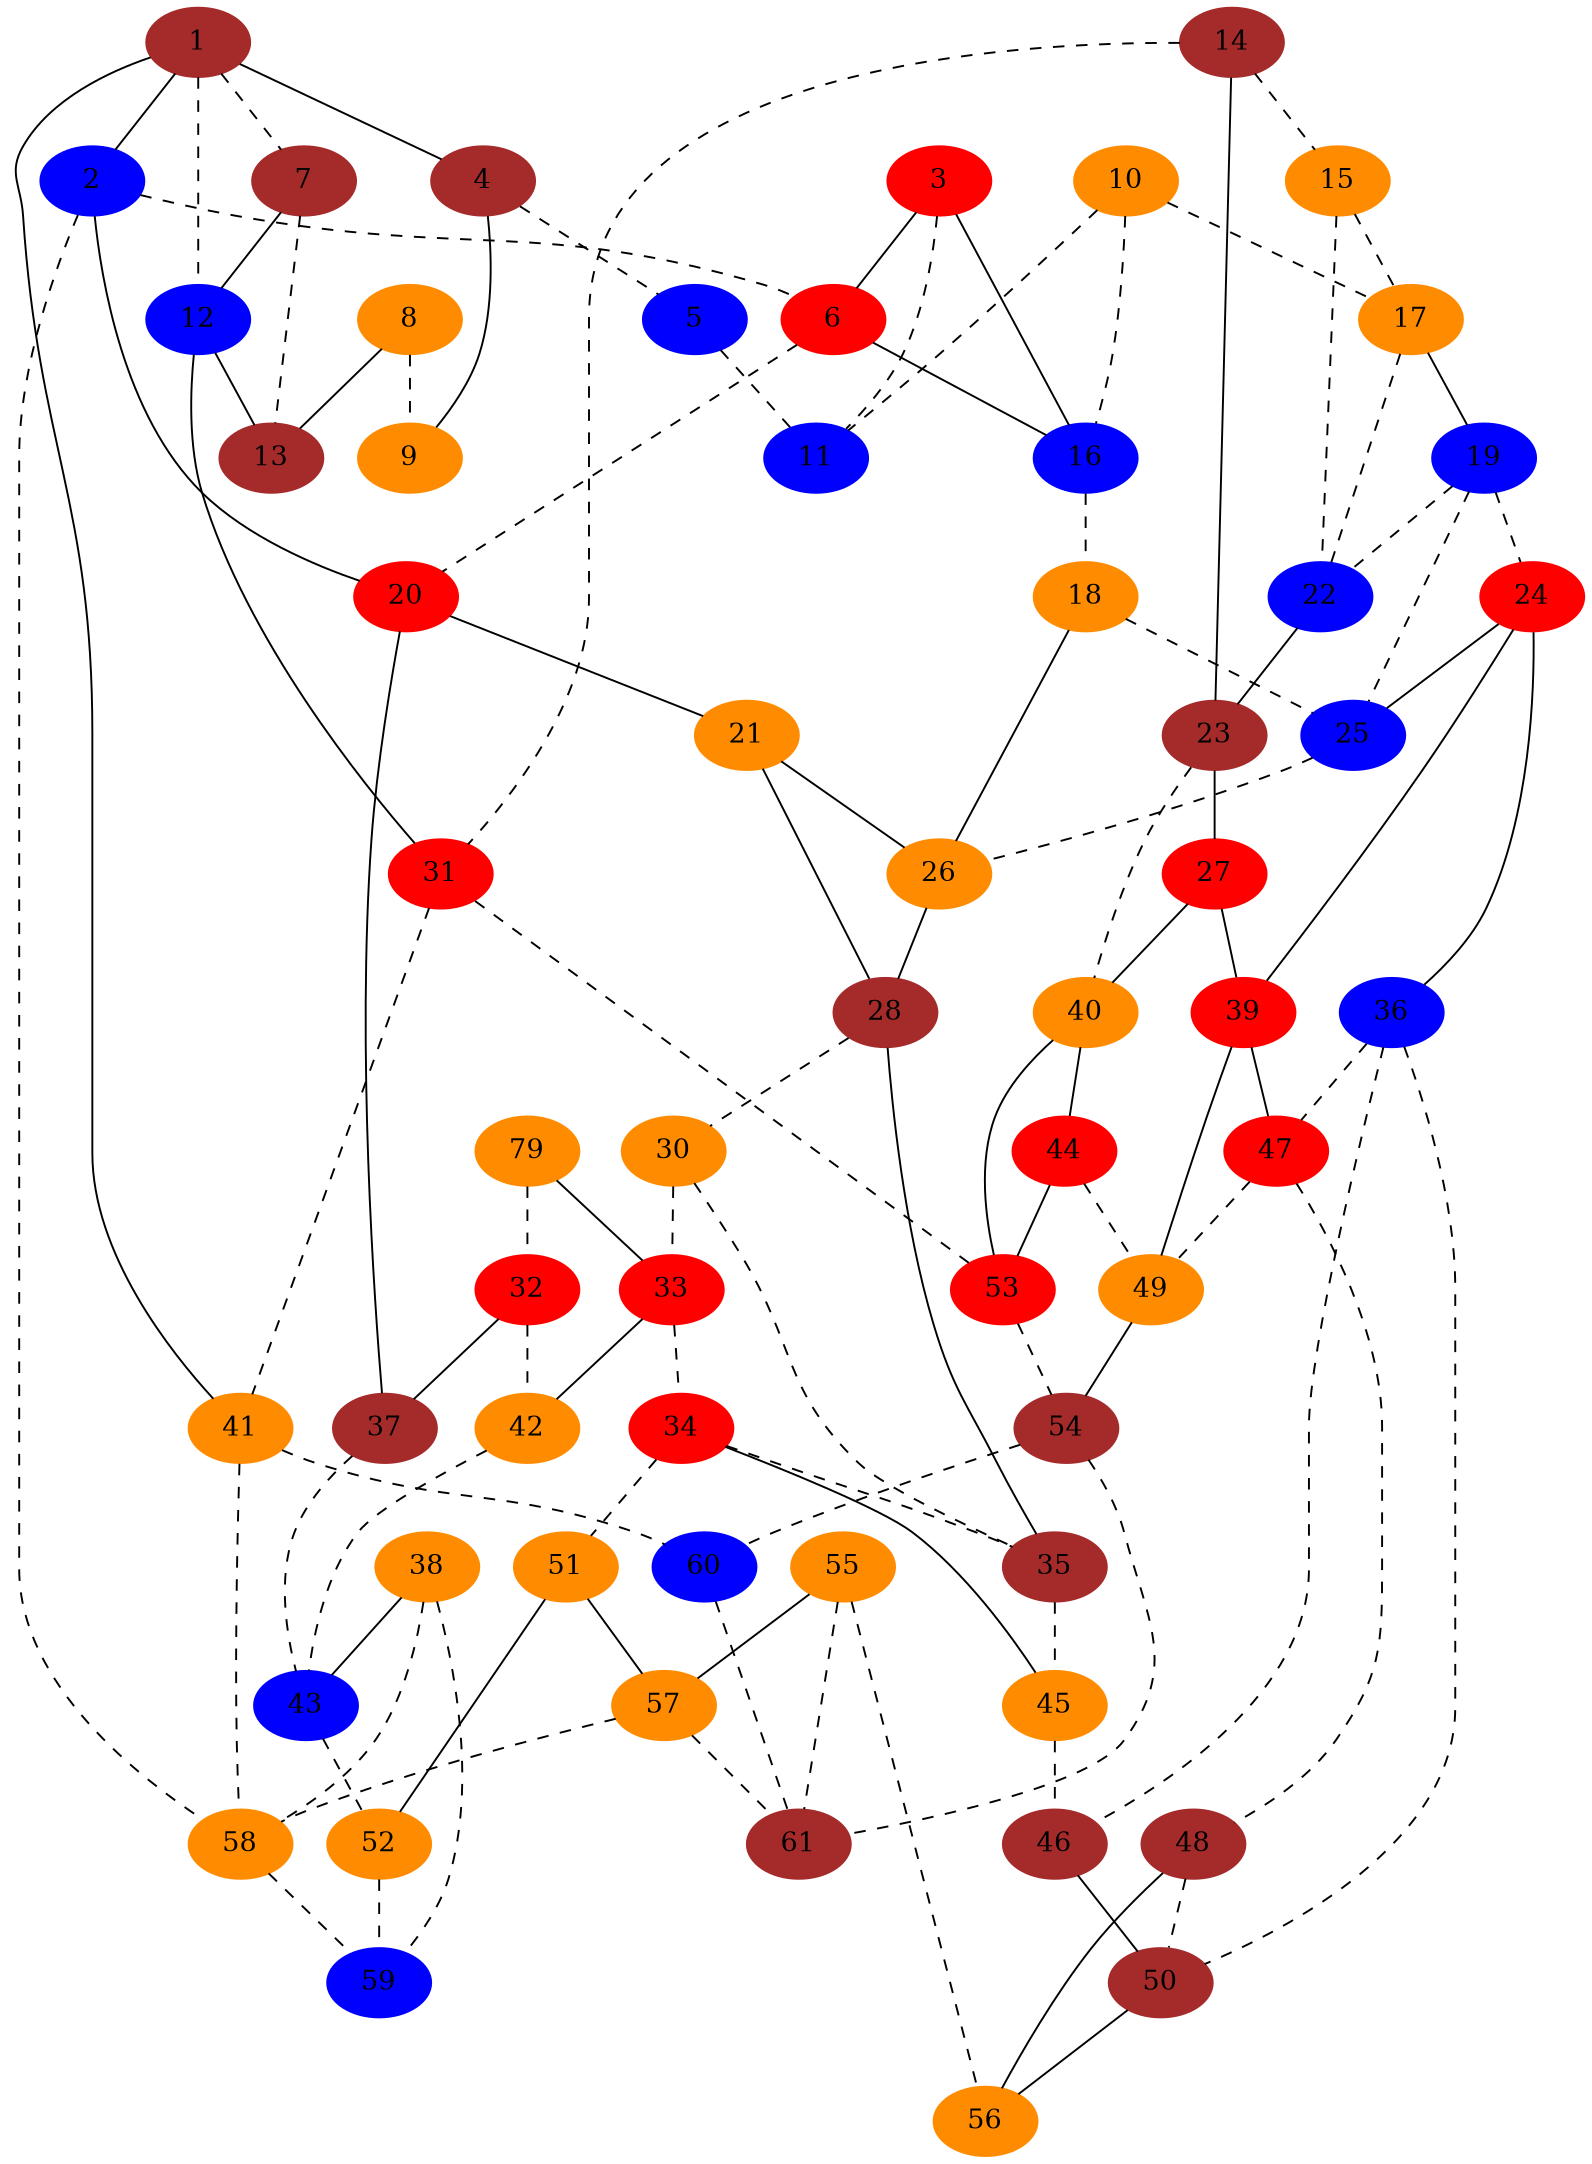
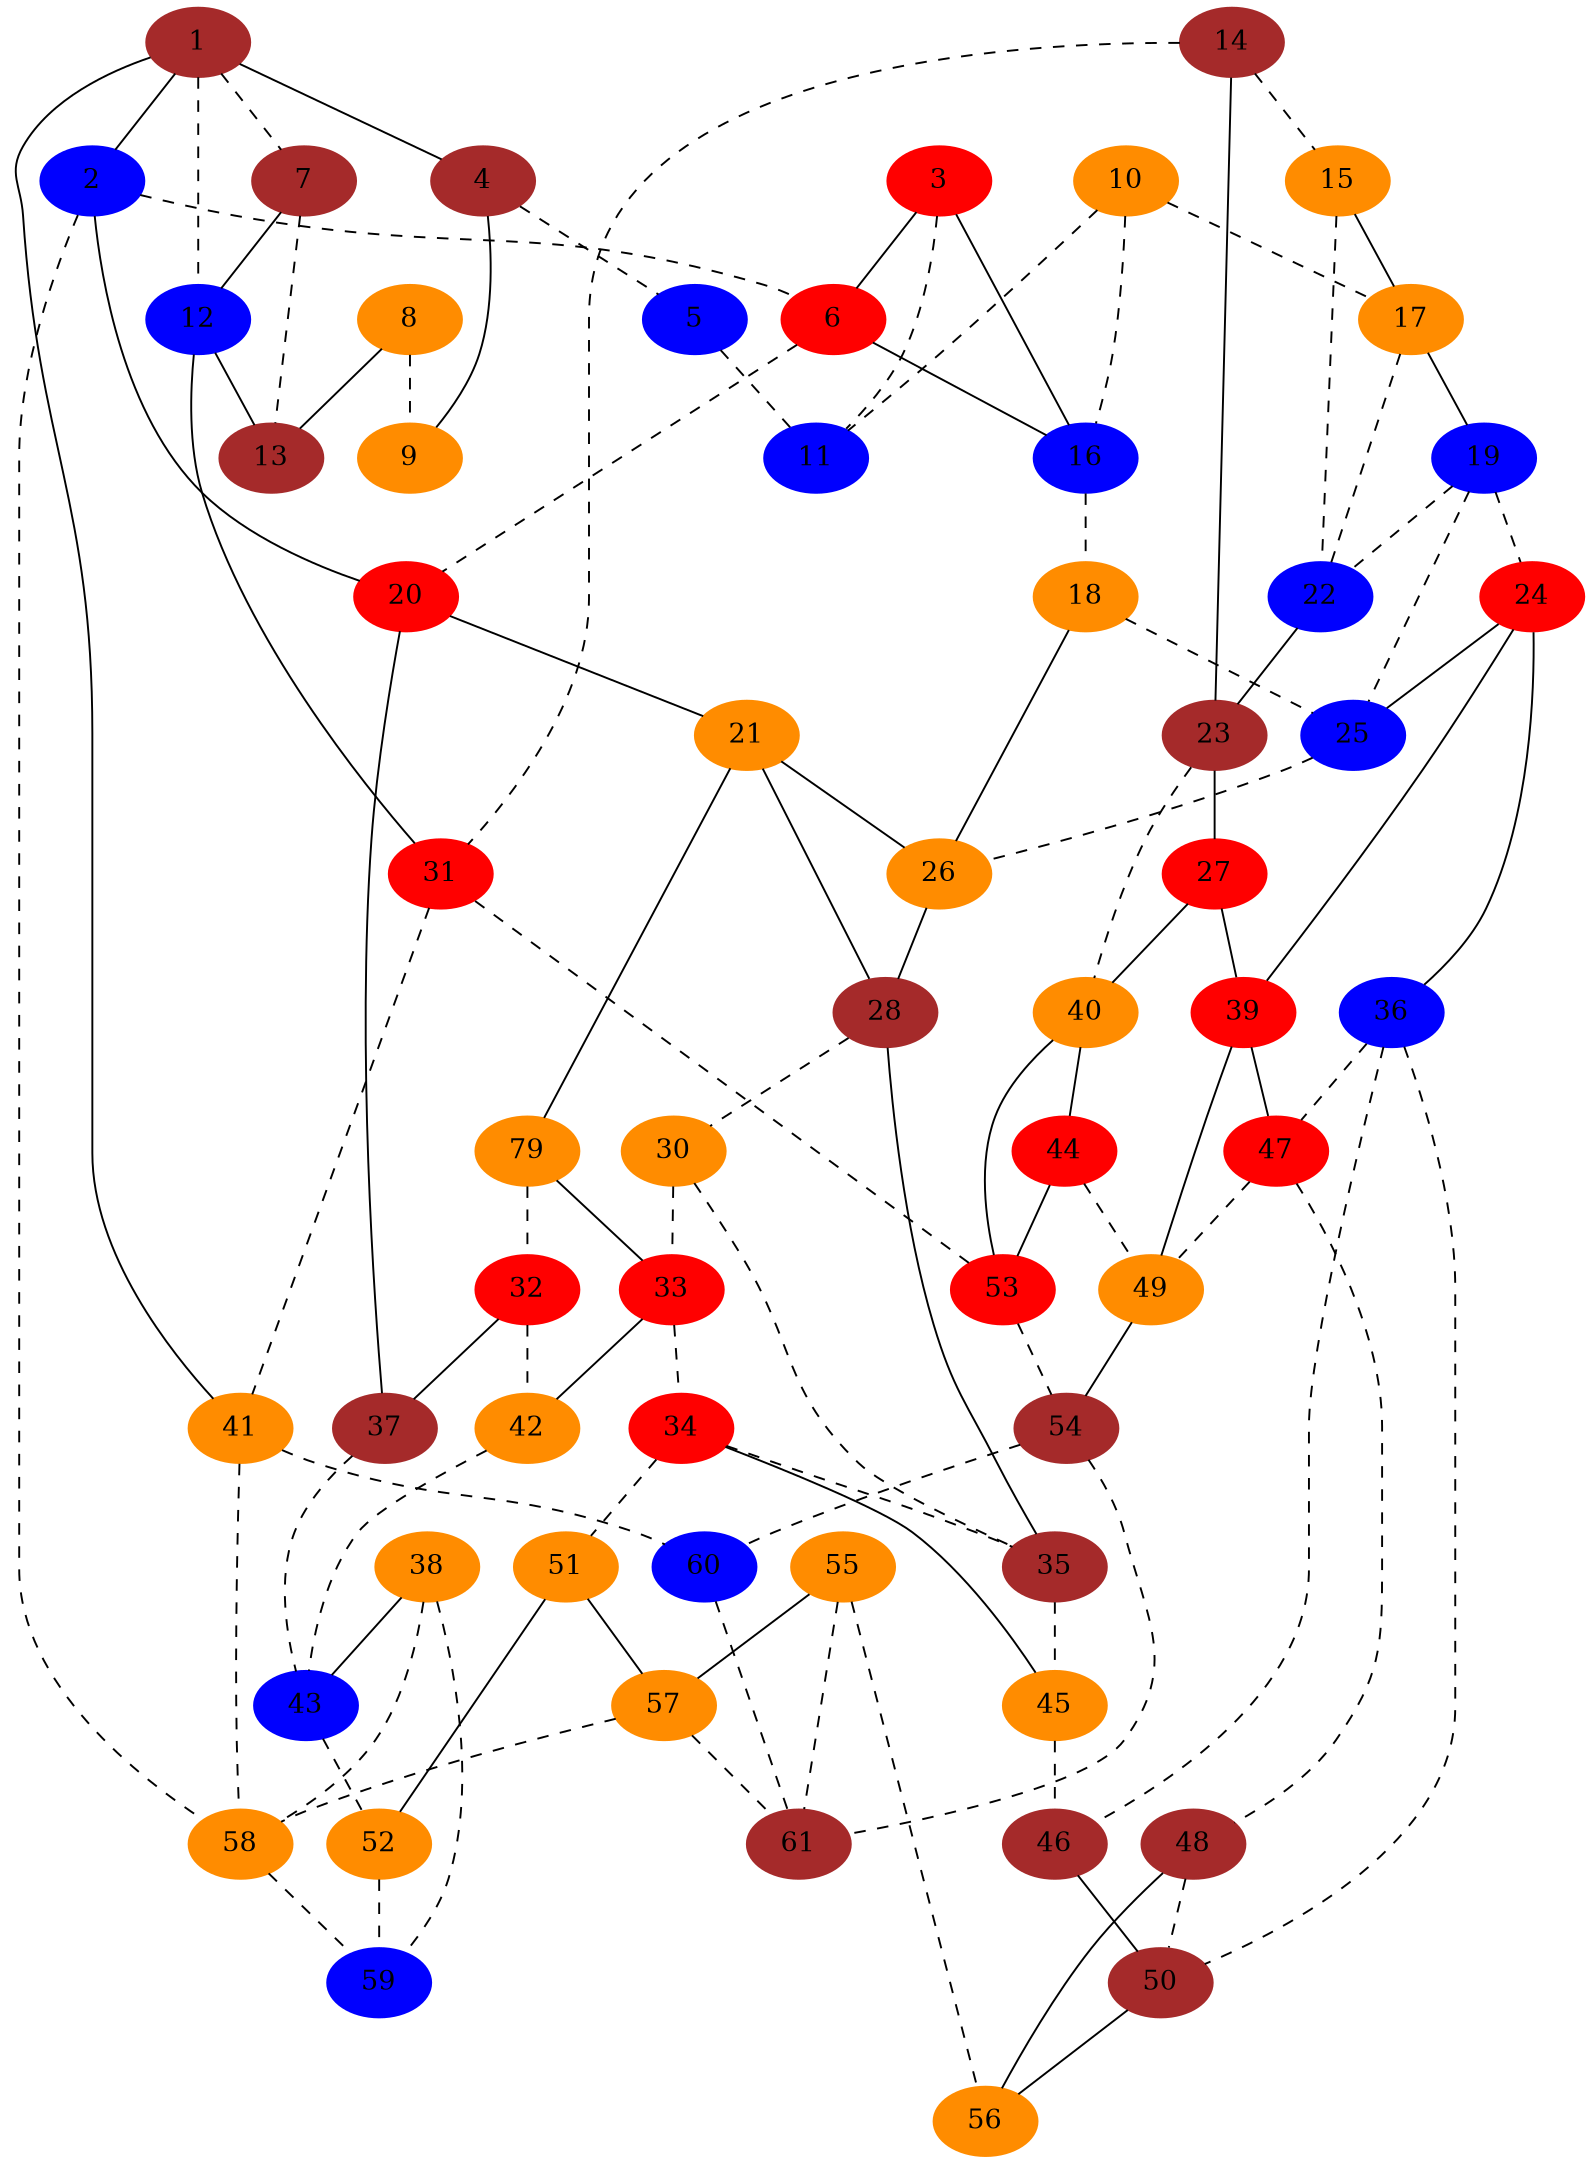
(1374, 250) -> (1374, 250)
none -> (637, 943)
